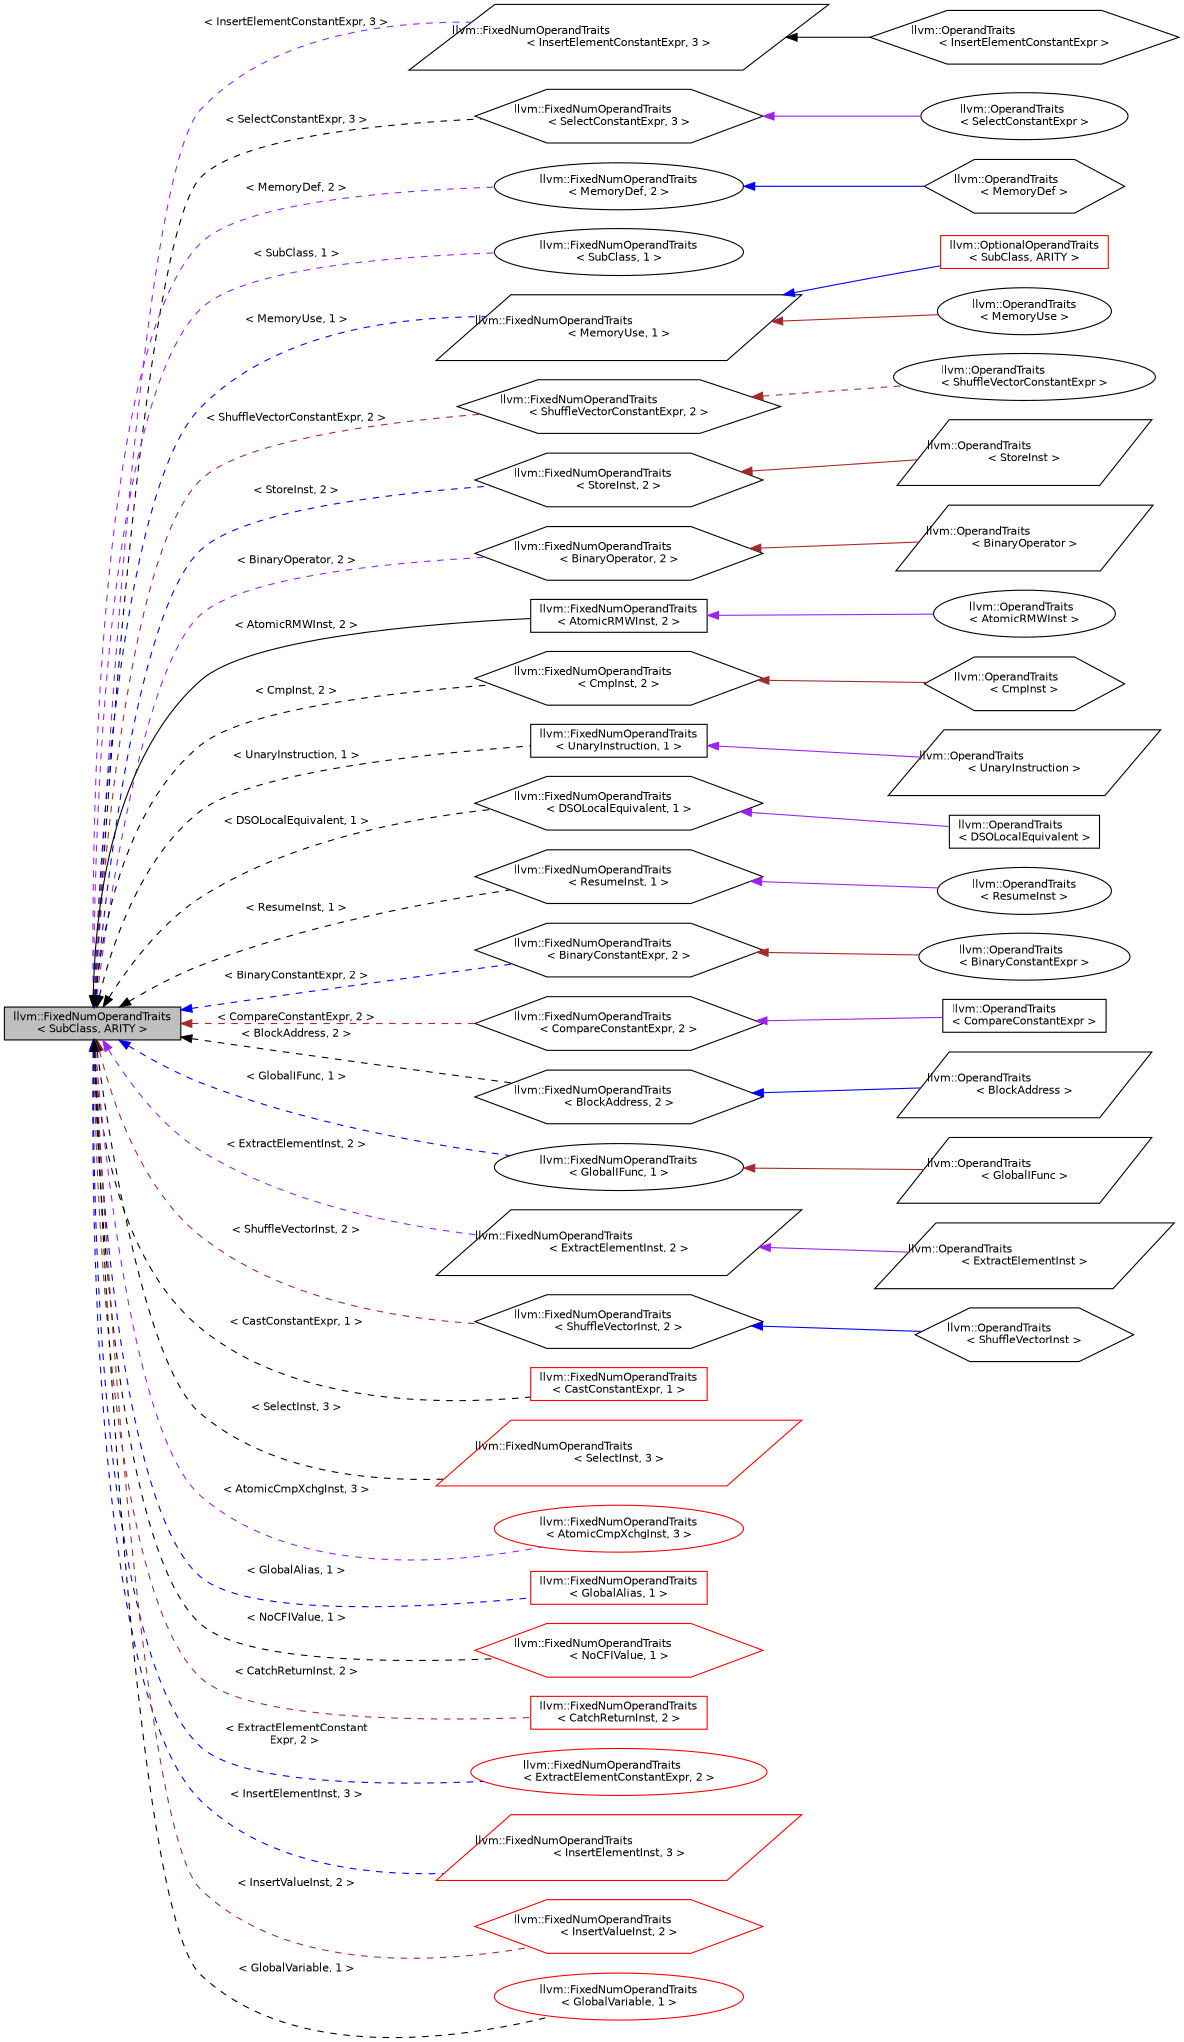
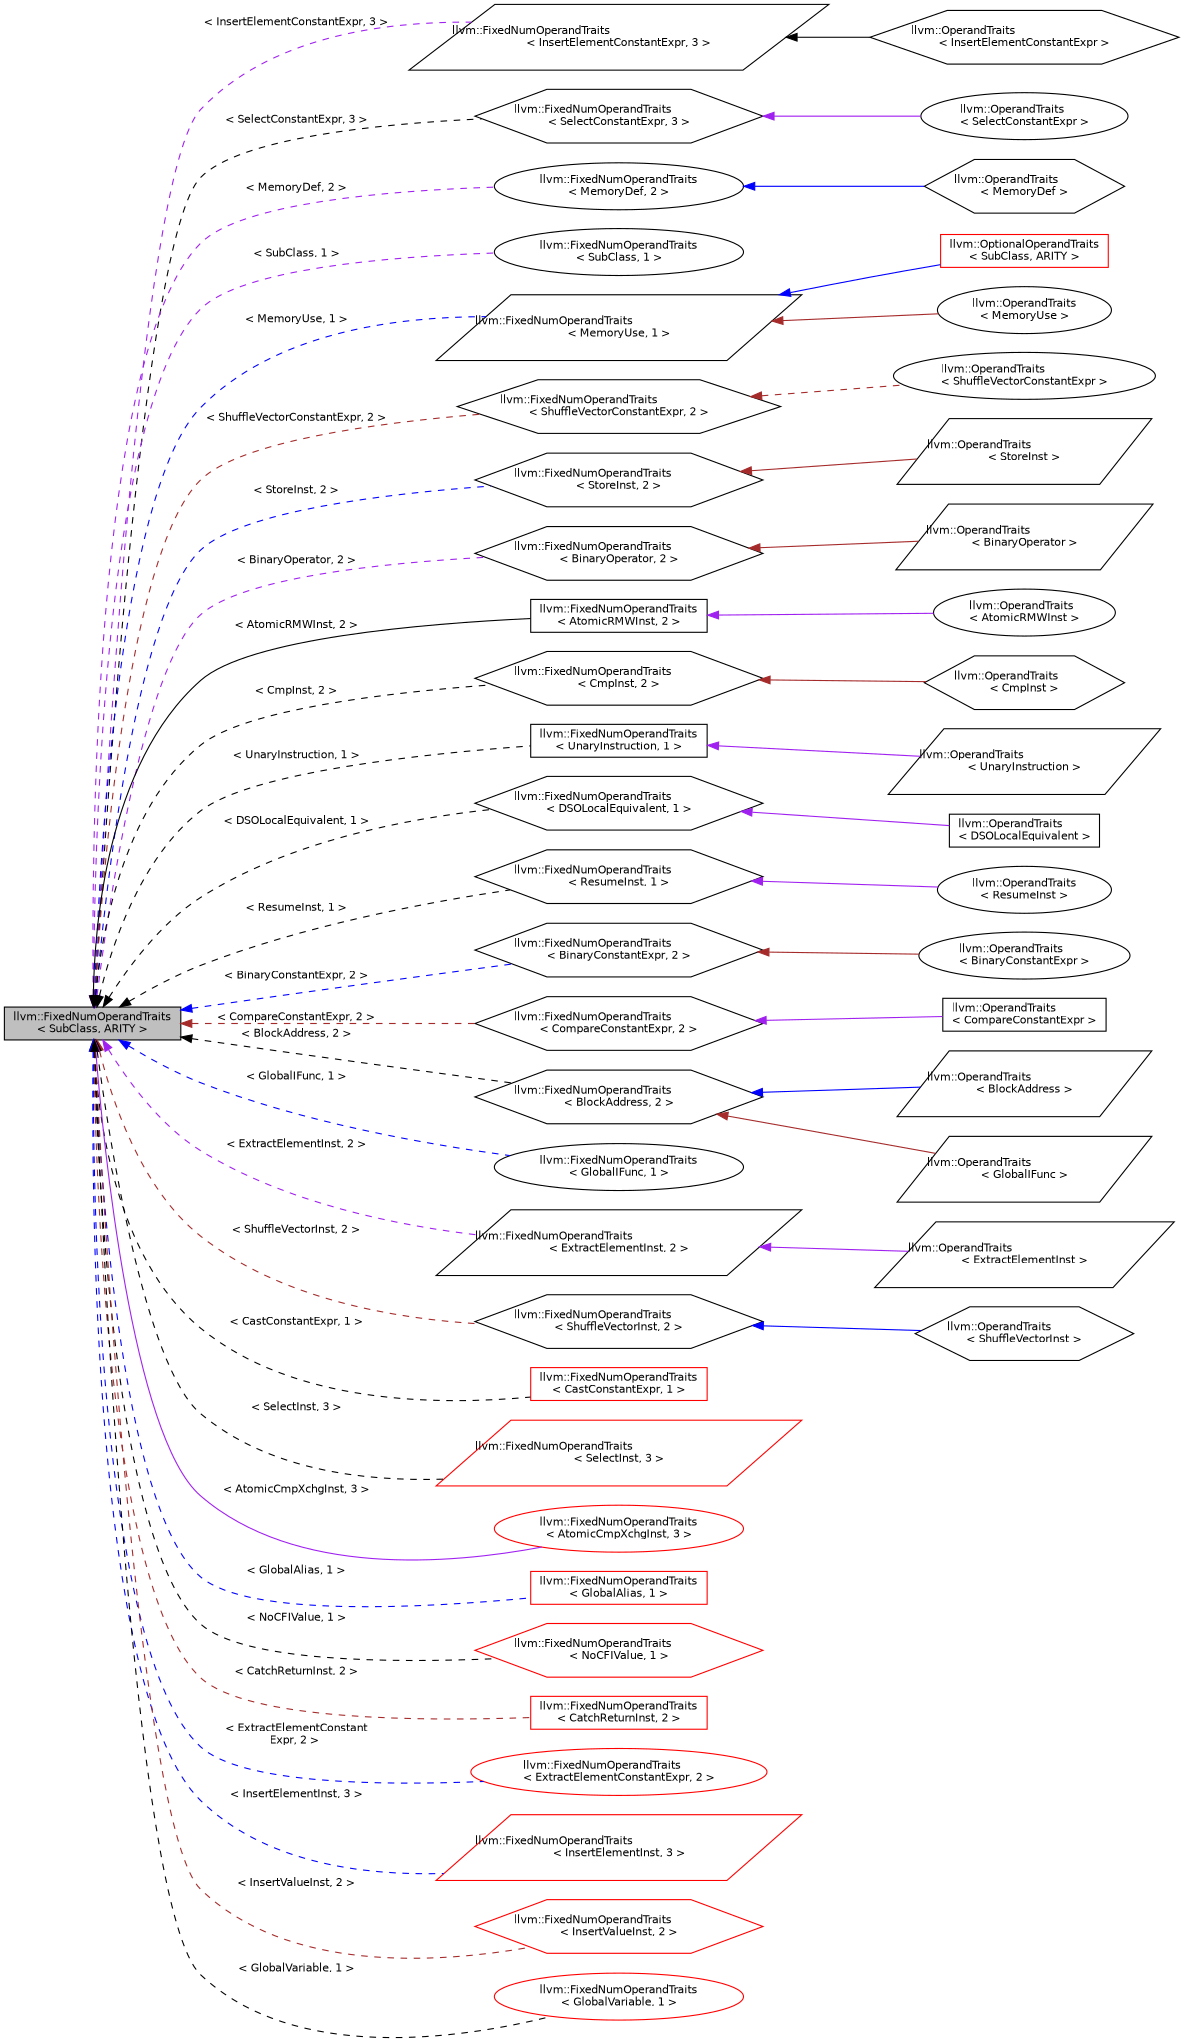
(839, 1169) -> (832, 1135)
(172, 1452) -> (172, 1452)
